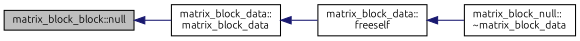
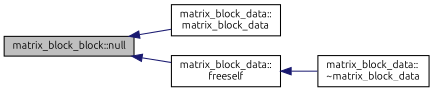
(304, 20) -> (157, 60)
(520, 20) -> (373, 71)
